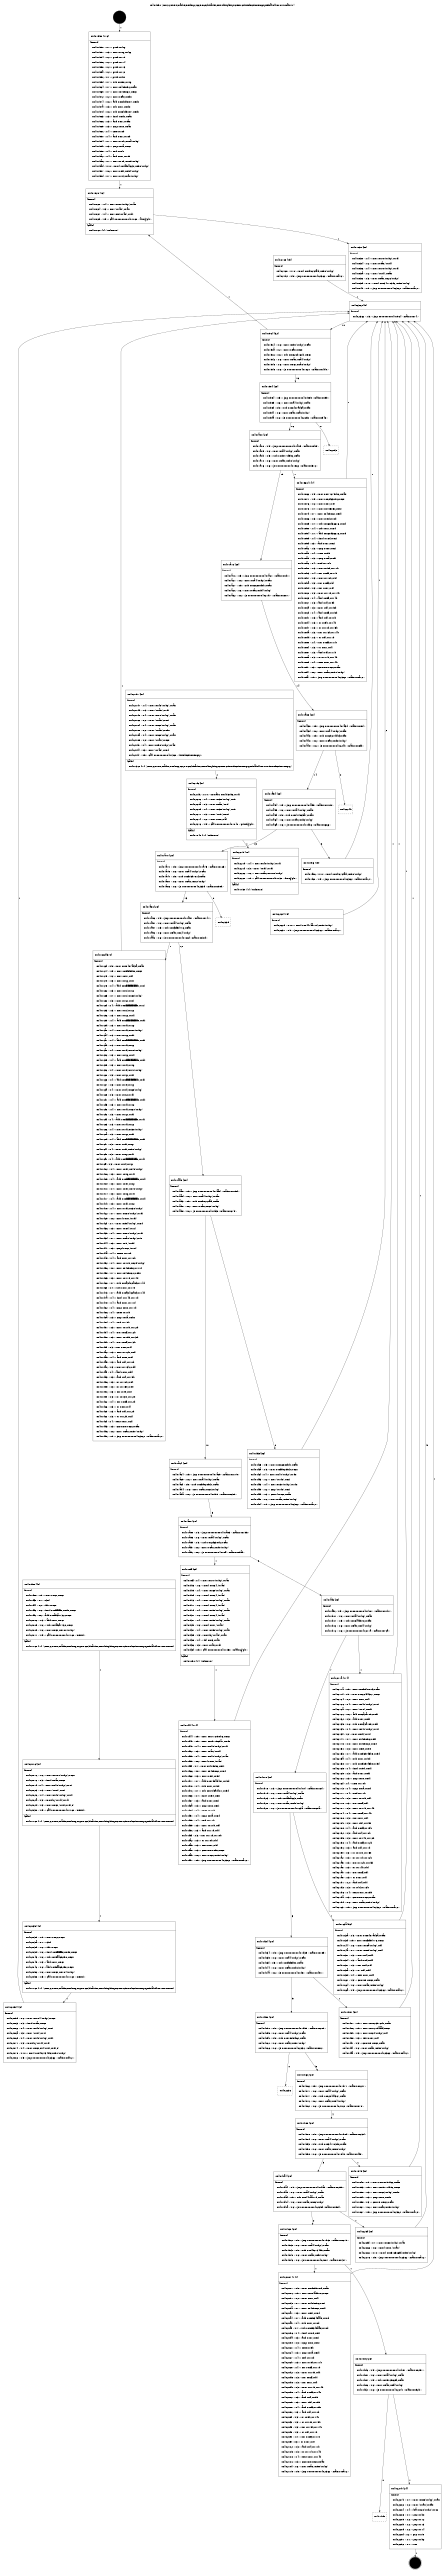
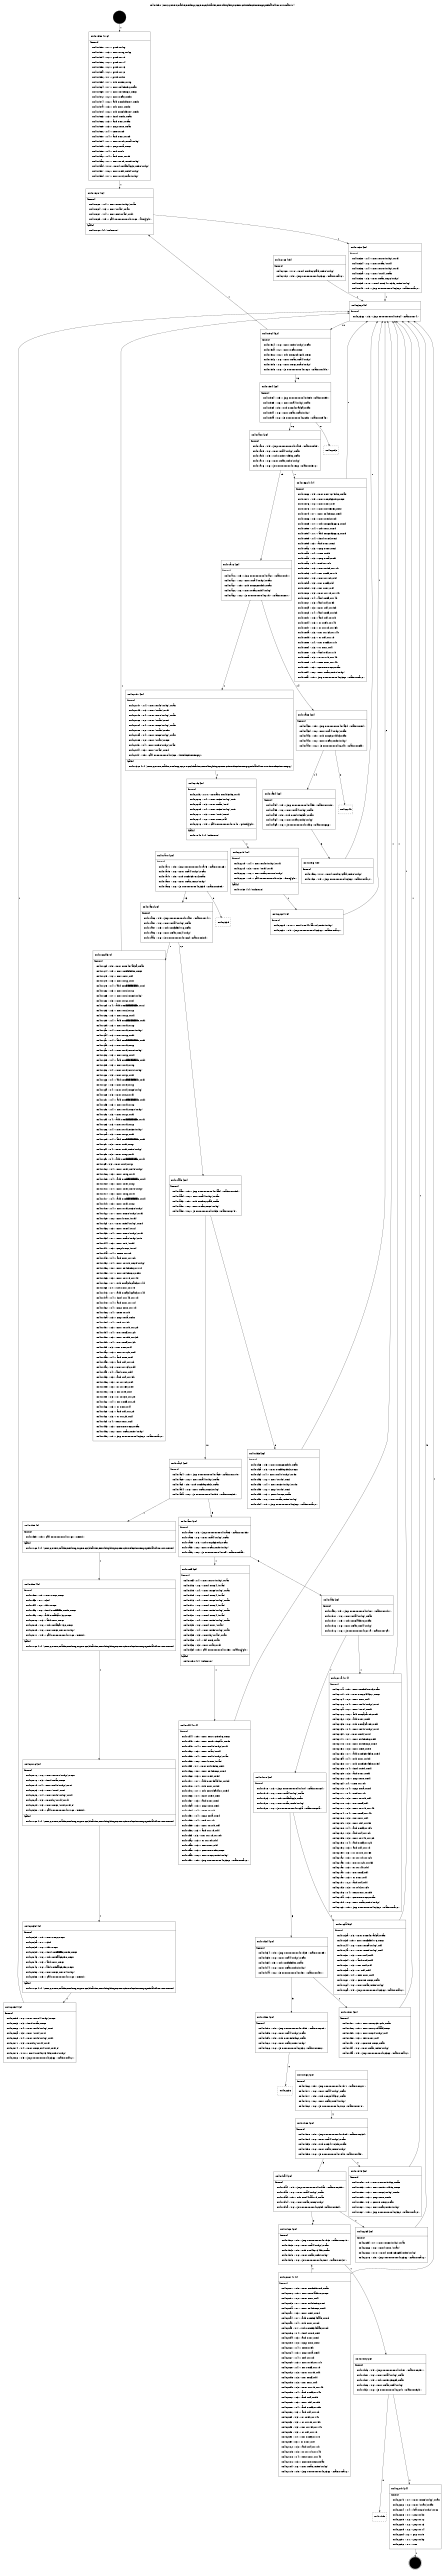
none -> (385, 296)
none -> (236, 644)
(251, 844) -> none
none -> (290, 901)
none -> (99, 1537)
(311, 2061) -> none
(314, 2268) -> (312, 2270)
